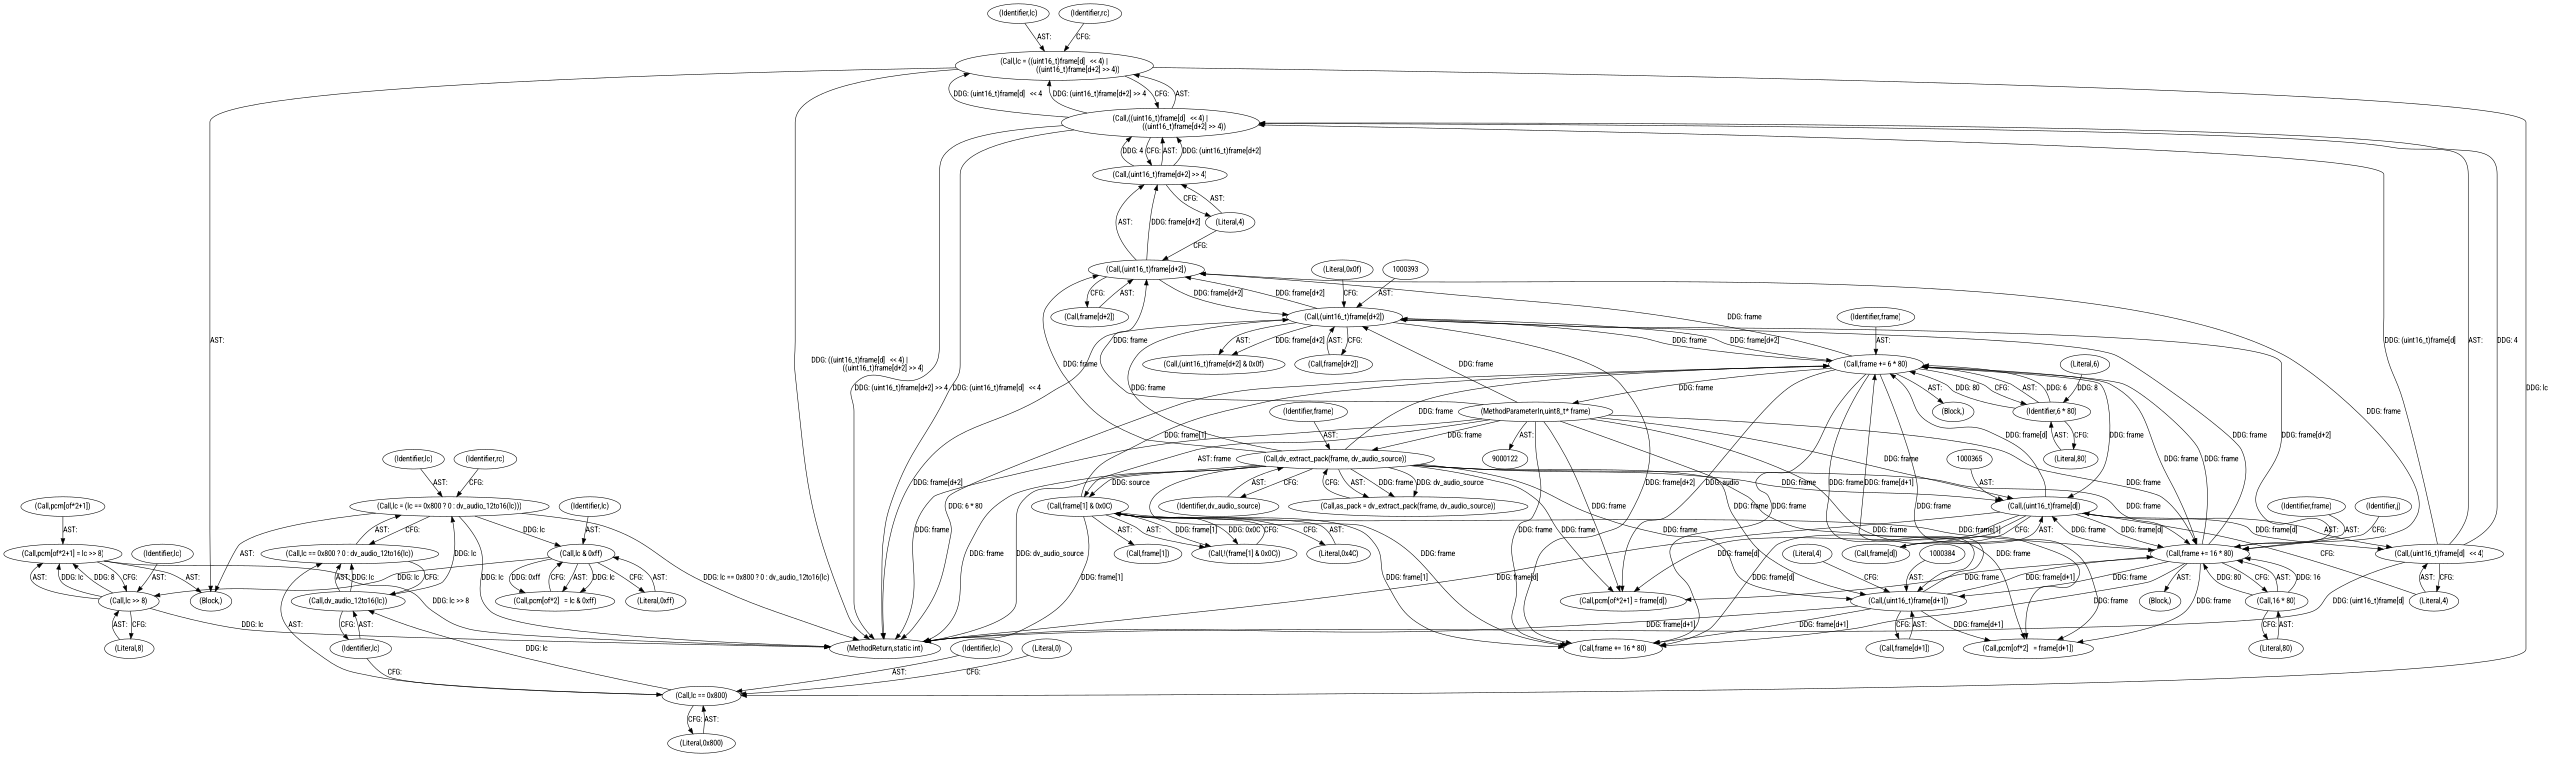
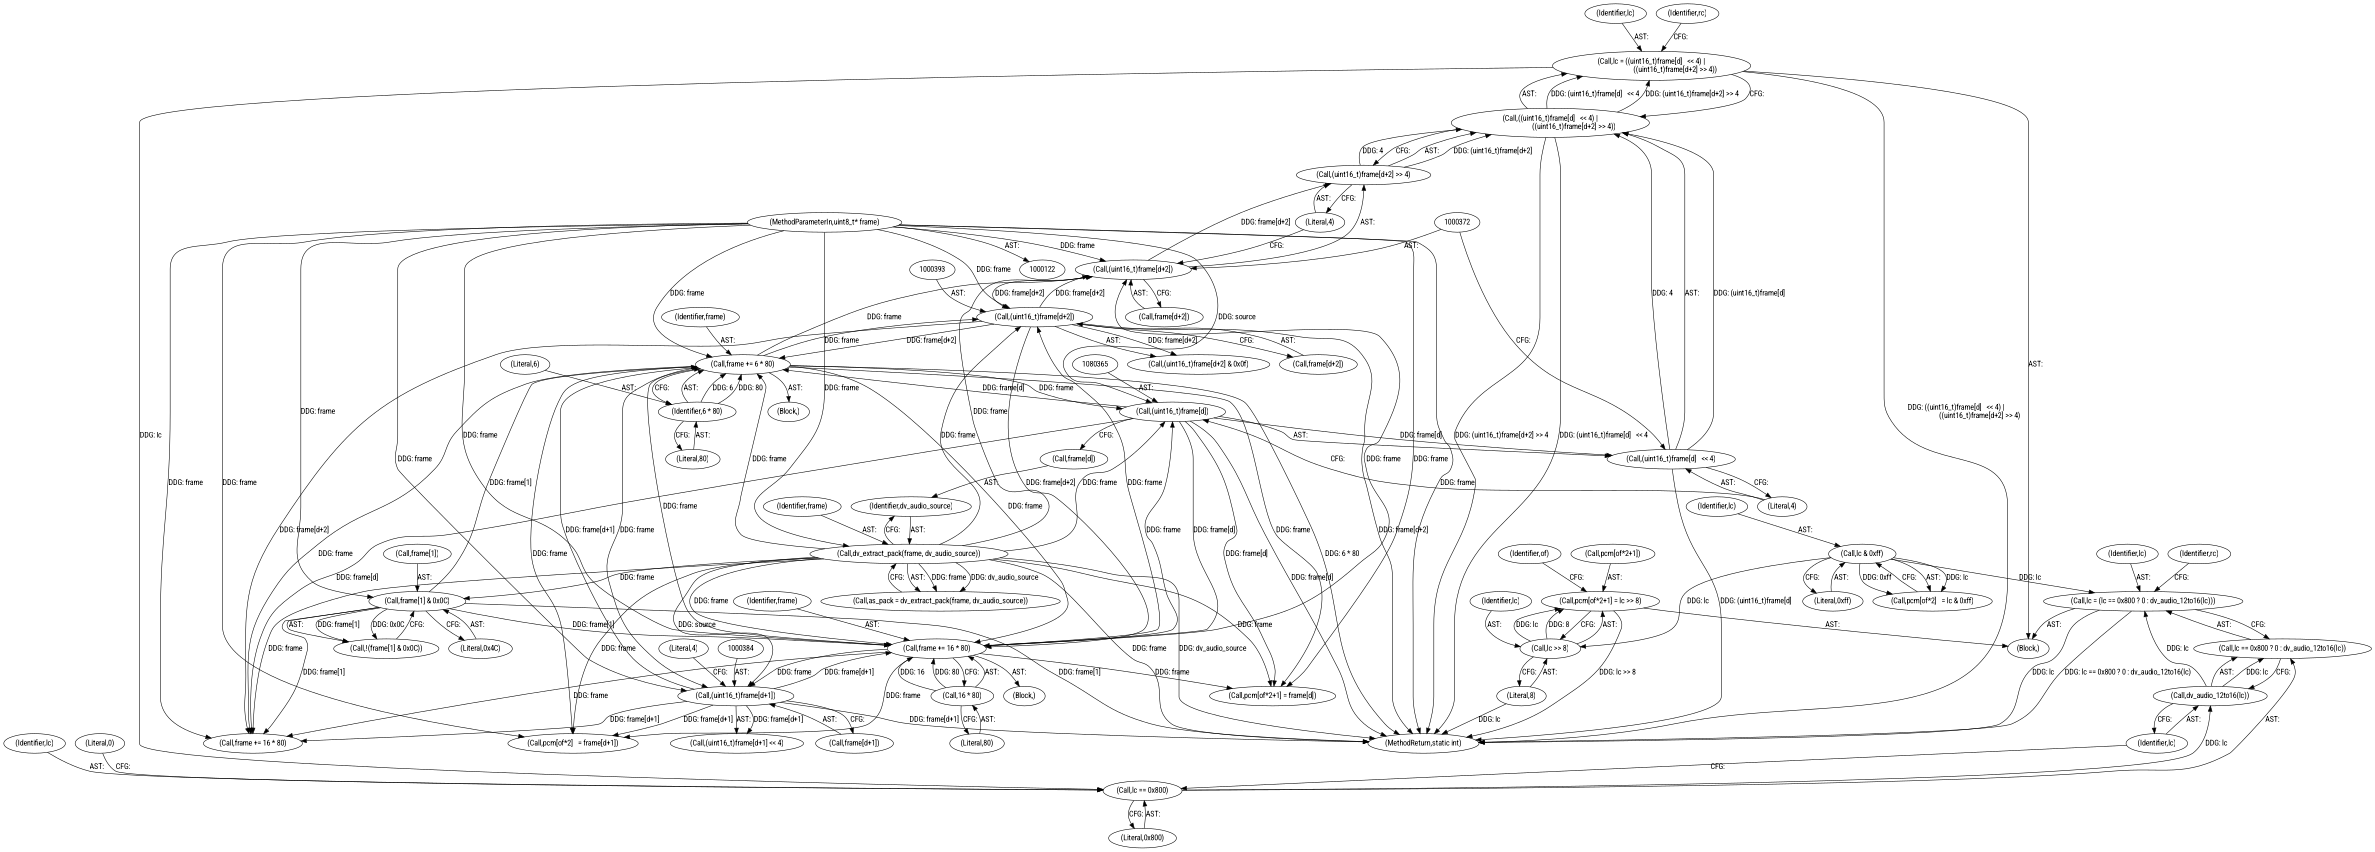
none -> (1457, 222)
(1342, 270) -> none
(1704, 381) -> (680, 280)
(2088, 388) -> (630, 388)
(1214, 459) -> (318, 412)
(1505, 459) -> (1042, 270)
(1901, 459) -> (1237, 317)
(1970, 459) -> (1095, 365)
(1131, 483) -> (637, 578)
(1722, 483) -> (1293, 530)
(2383, 507) -> none
(1110, 529) -> (417, 575)
(515, 530) -> (1990, 576)
(1680, 530) -> (697, 625)
(1974, 543) -> (989, 478)
none -> (1530, 554)
(486, 640) -> (1477, 718)
none -> (737, 743)
